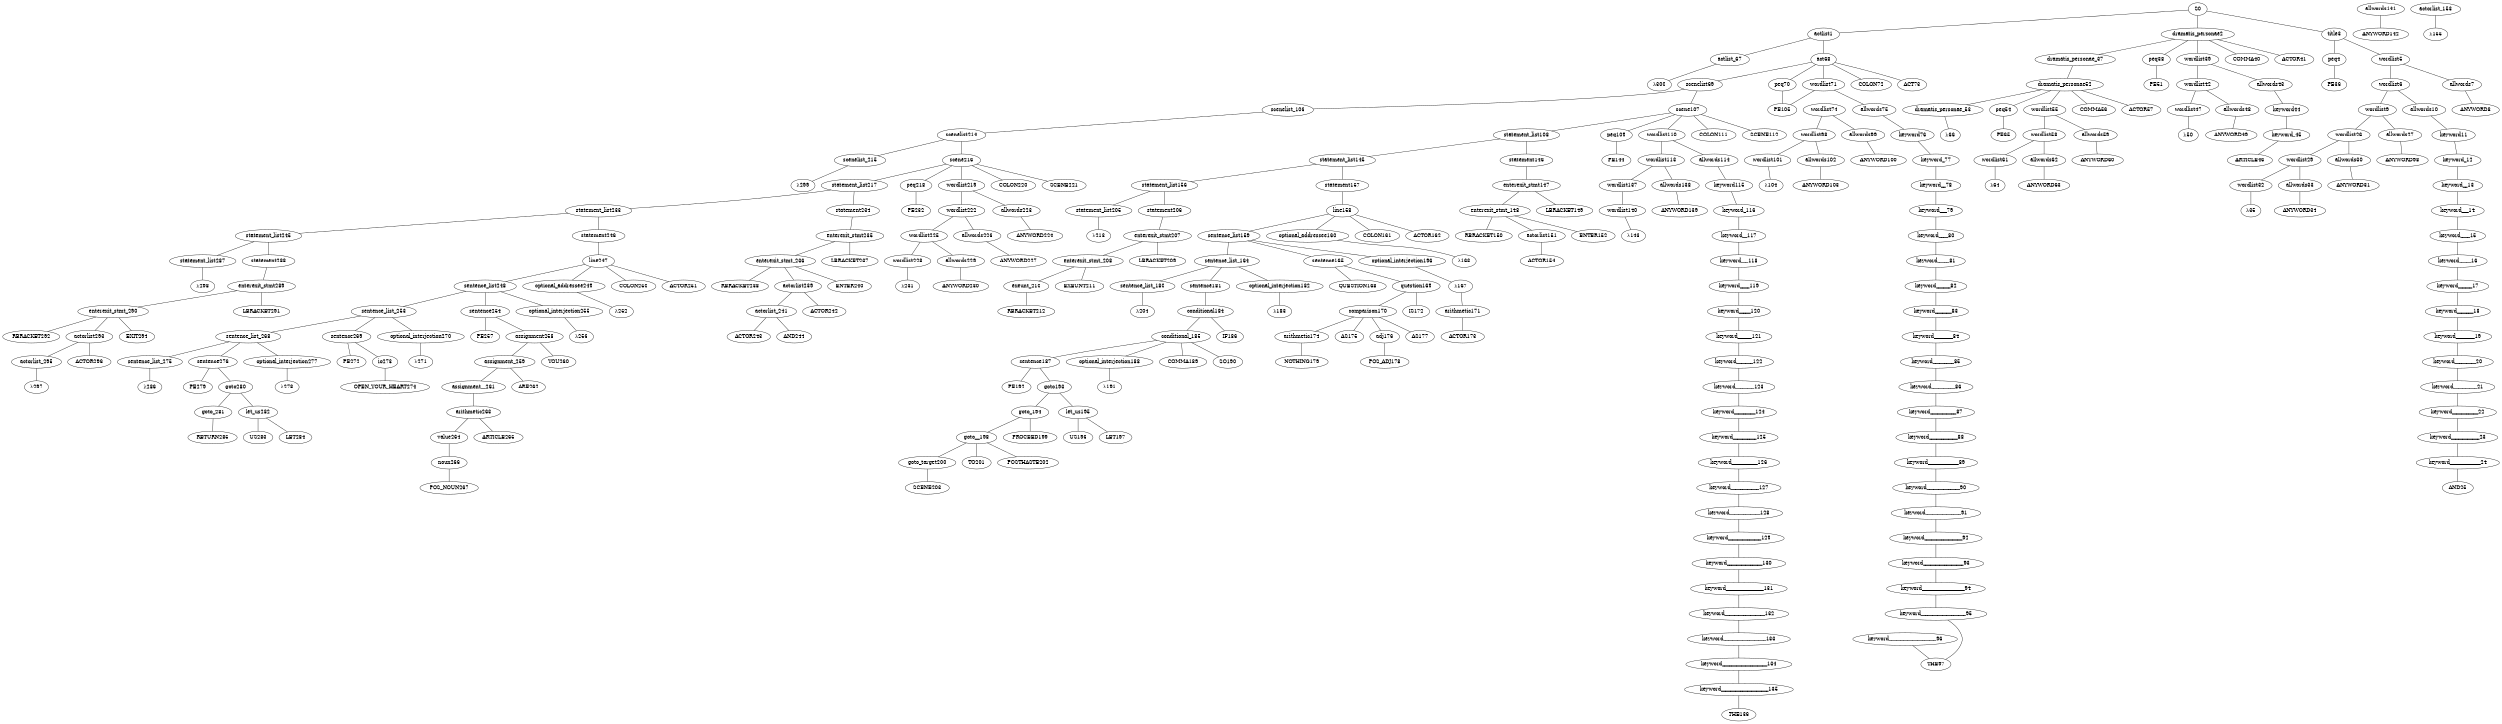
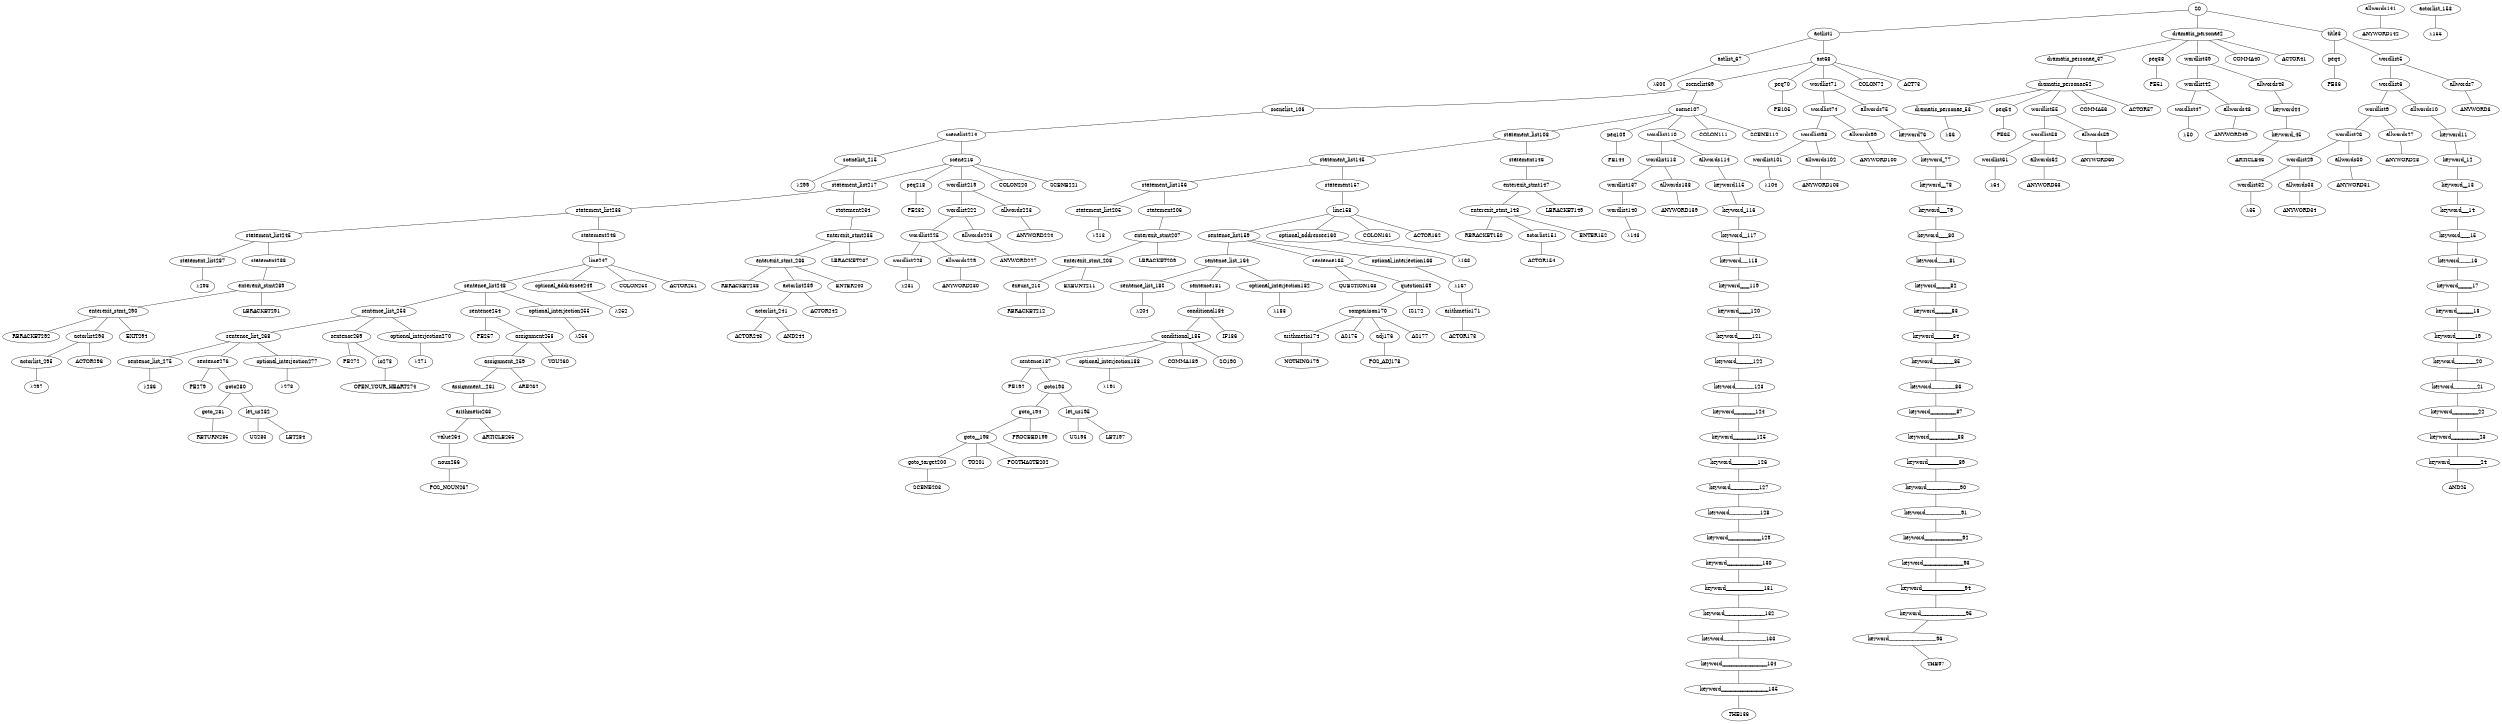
(1802, 98) -> (1824, 97)
(2402, 160) -> (2402, 160)
(1402, 261) -> (1402, 261)
(1962, 640) -> (1921, 626)
